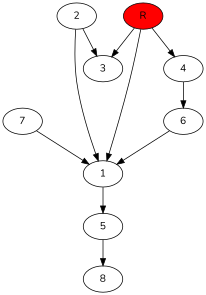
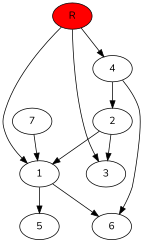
none -> (113, 91)
(146, 146) -> (73, 198)
(103, 279) -> none
